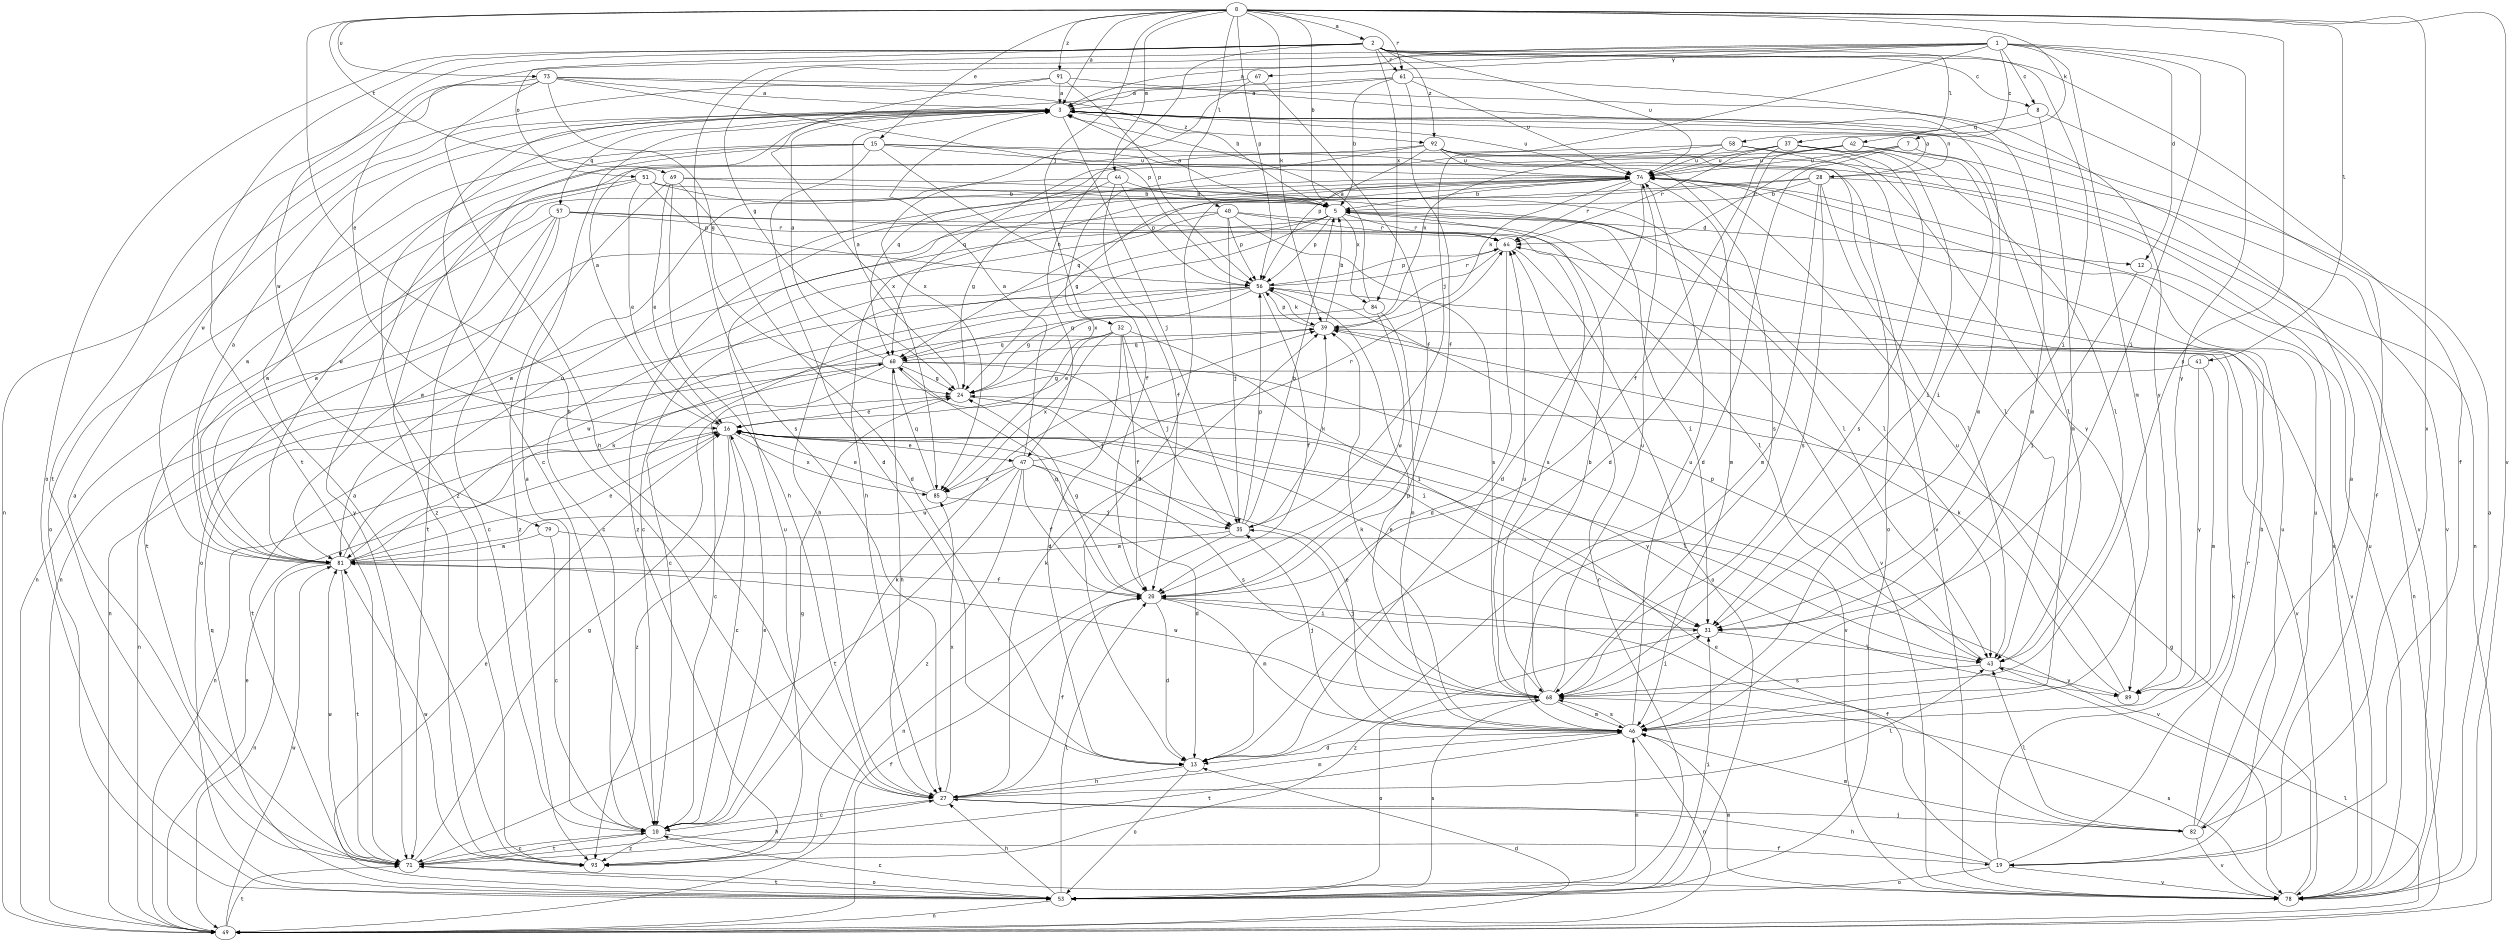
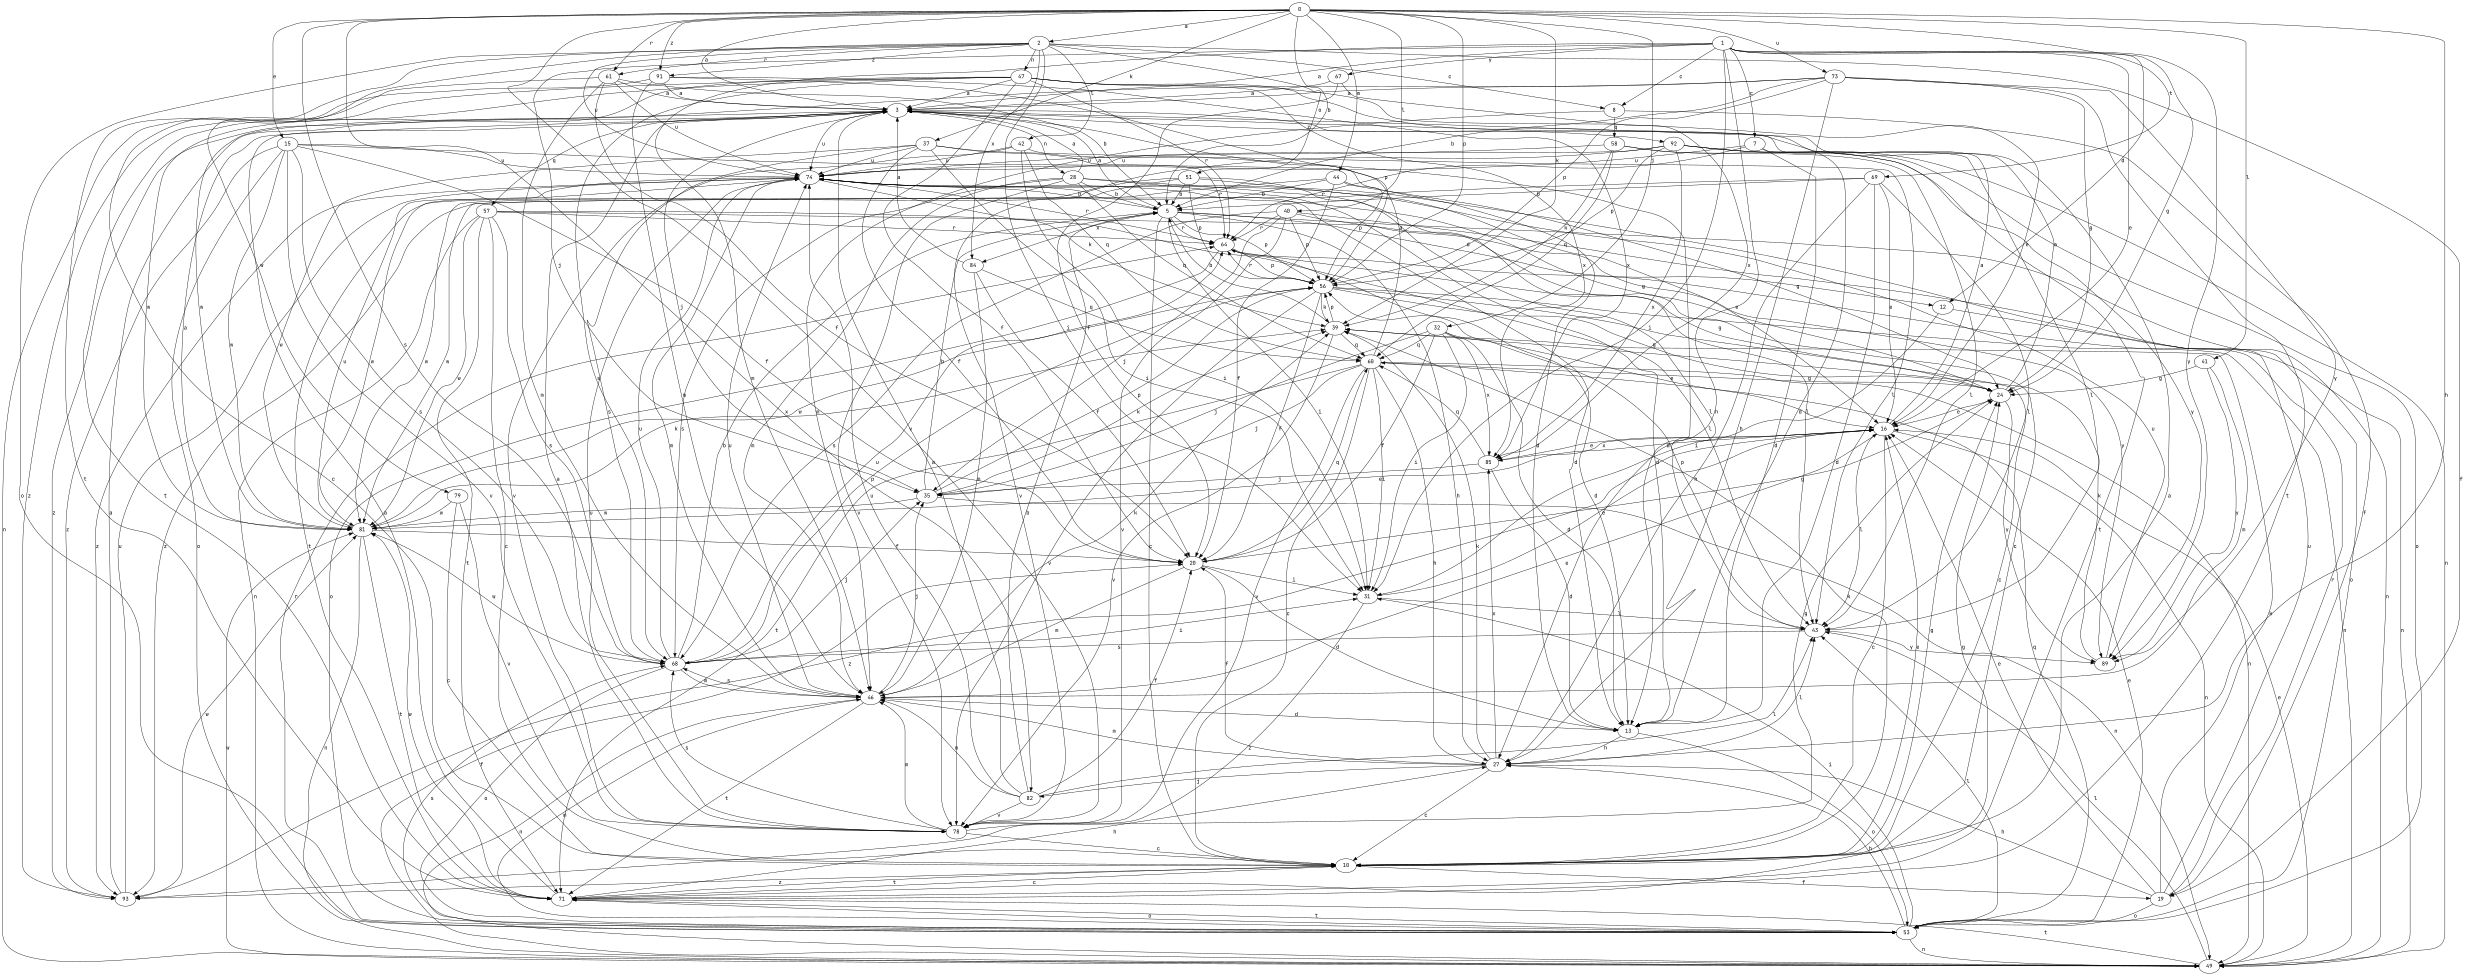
(1423, 80) -> (816, 63)
(1026, 237) -> none
none -> (1537, 252)
(796, 429) -> (1717, 412)
(873, 444) -> (1689, 128)
(1400, 446) -> (1098, 412)
(355, 513) -> (2100, 530)
(1068, 739) -> (1970, 790)
(2142, 882) -> none
(1267, 918) -> (1569, 601)
